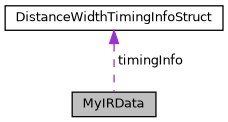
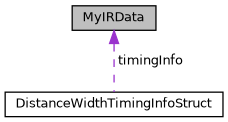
(114, 68) -> (114, 68)
